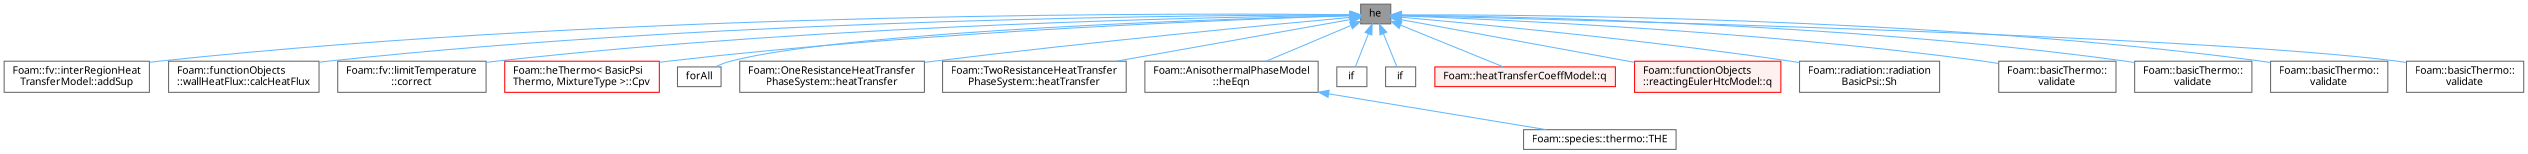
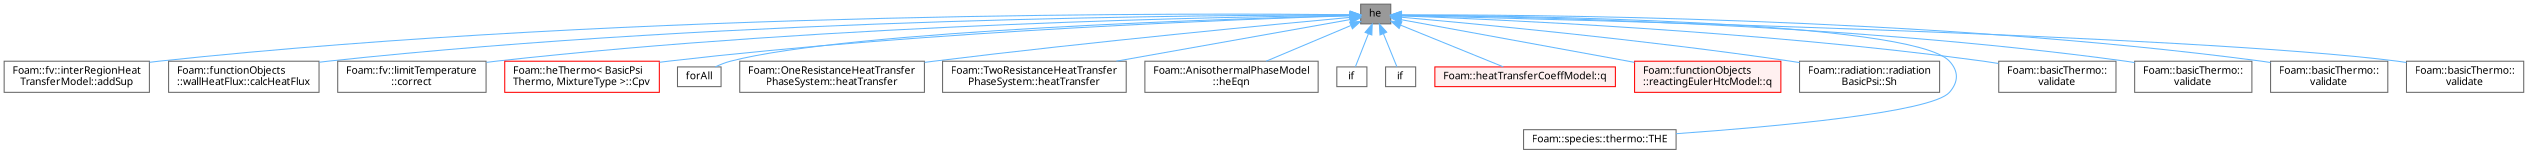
(1437, 112) -> (1898, 43)
